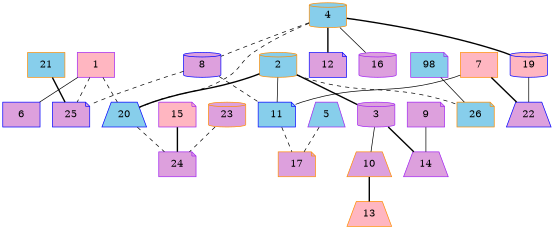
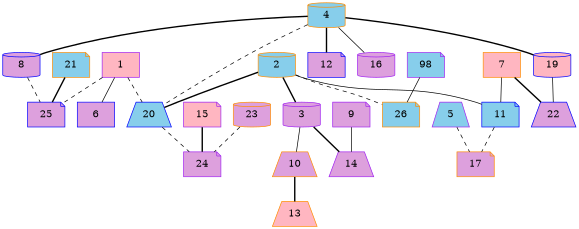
(265, 39) -> (173, 27)
(46, 65) -> (71, 65)
(239, 89) -> none
